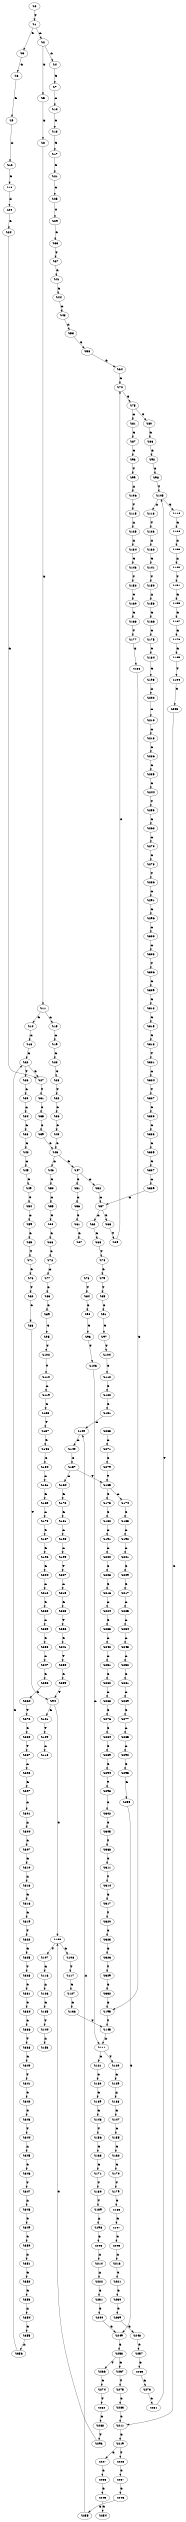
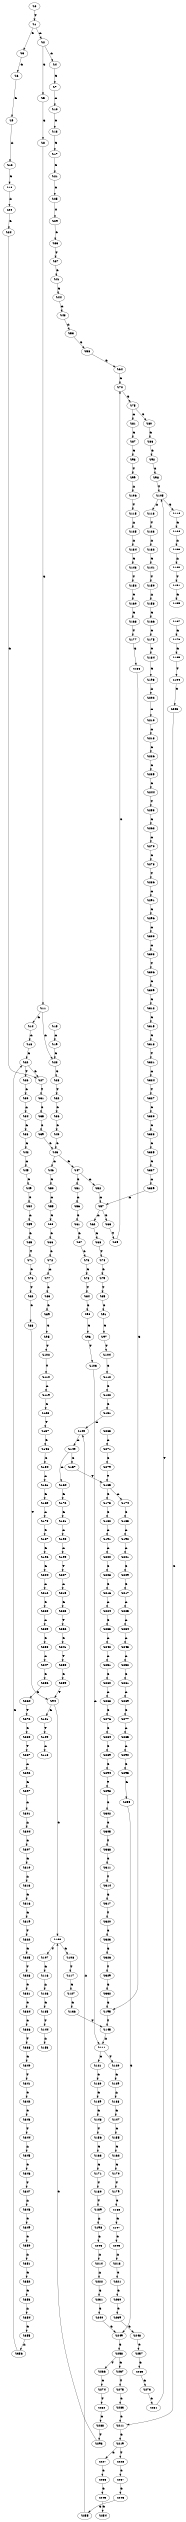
(176, 612) -> none
(48, 1017) -> (44, 1035)
none -> (87, 1260)
(68, 1475) -> (61, 1465)
